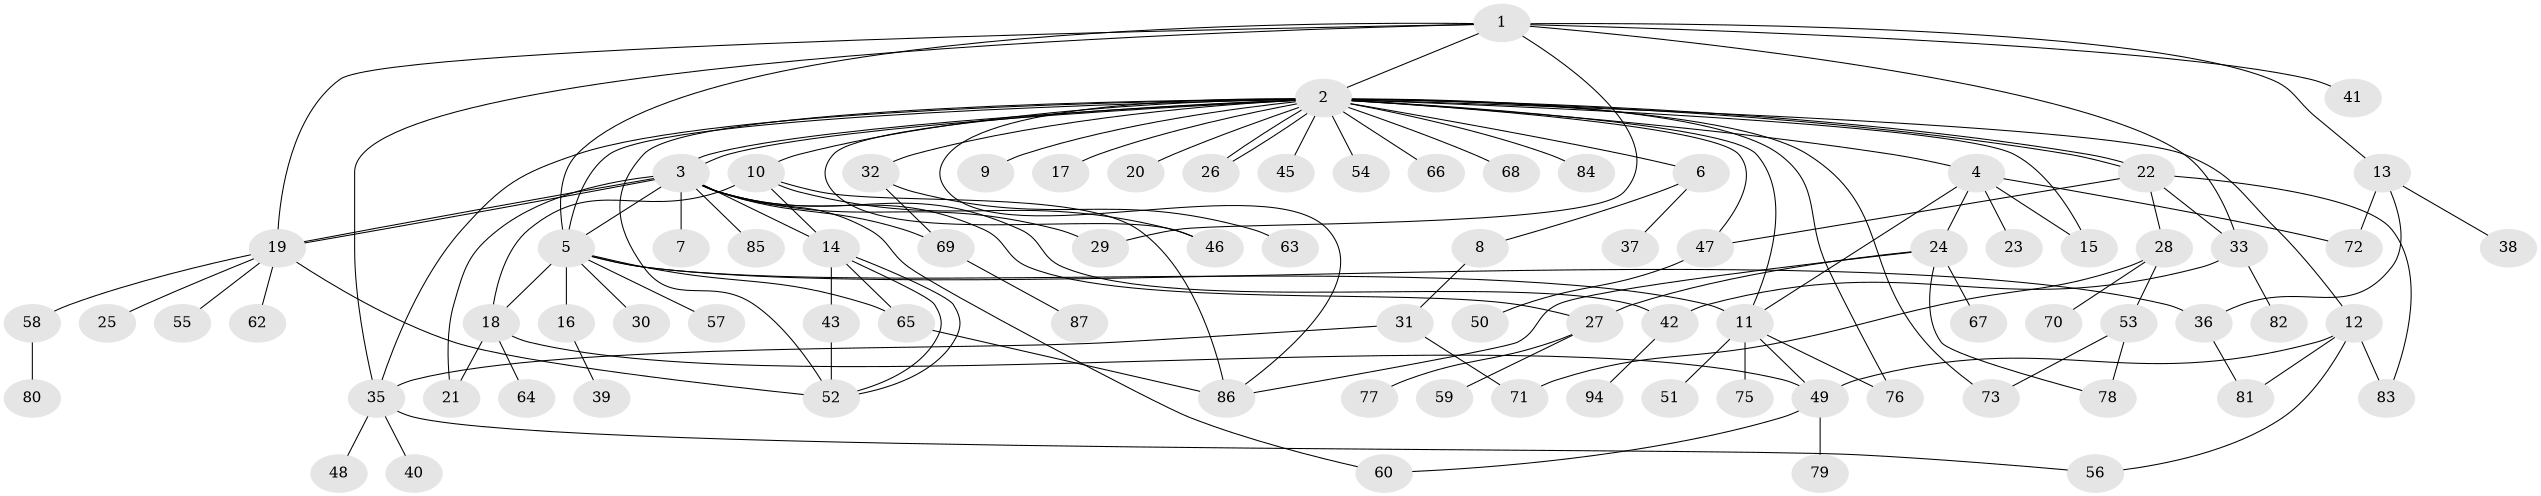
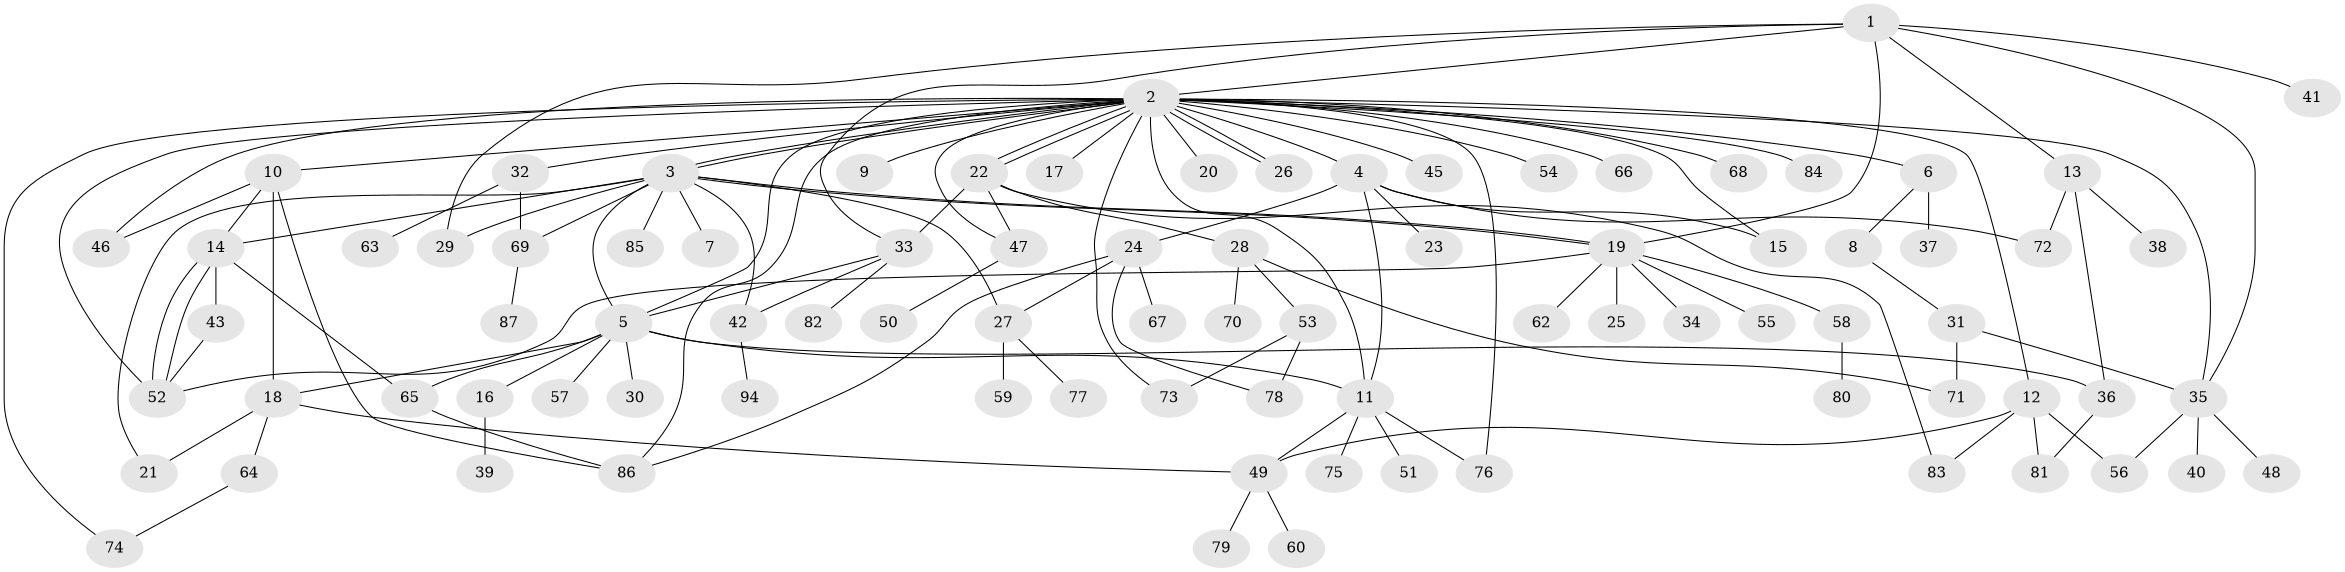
(803, 69) -> (741, 292)
none -> (1692, 323)
(1024, 333) -> none
none -> (115, 549)
